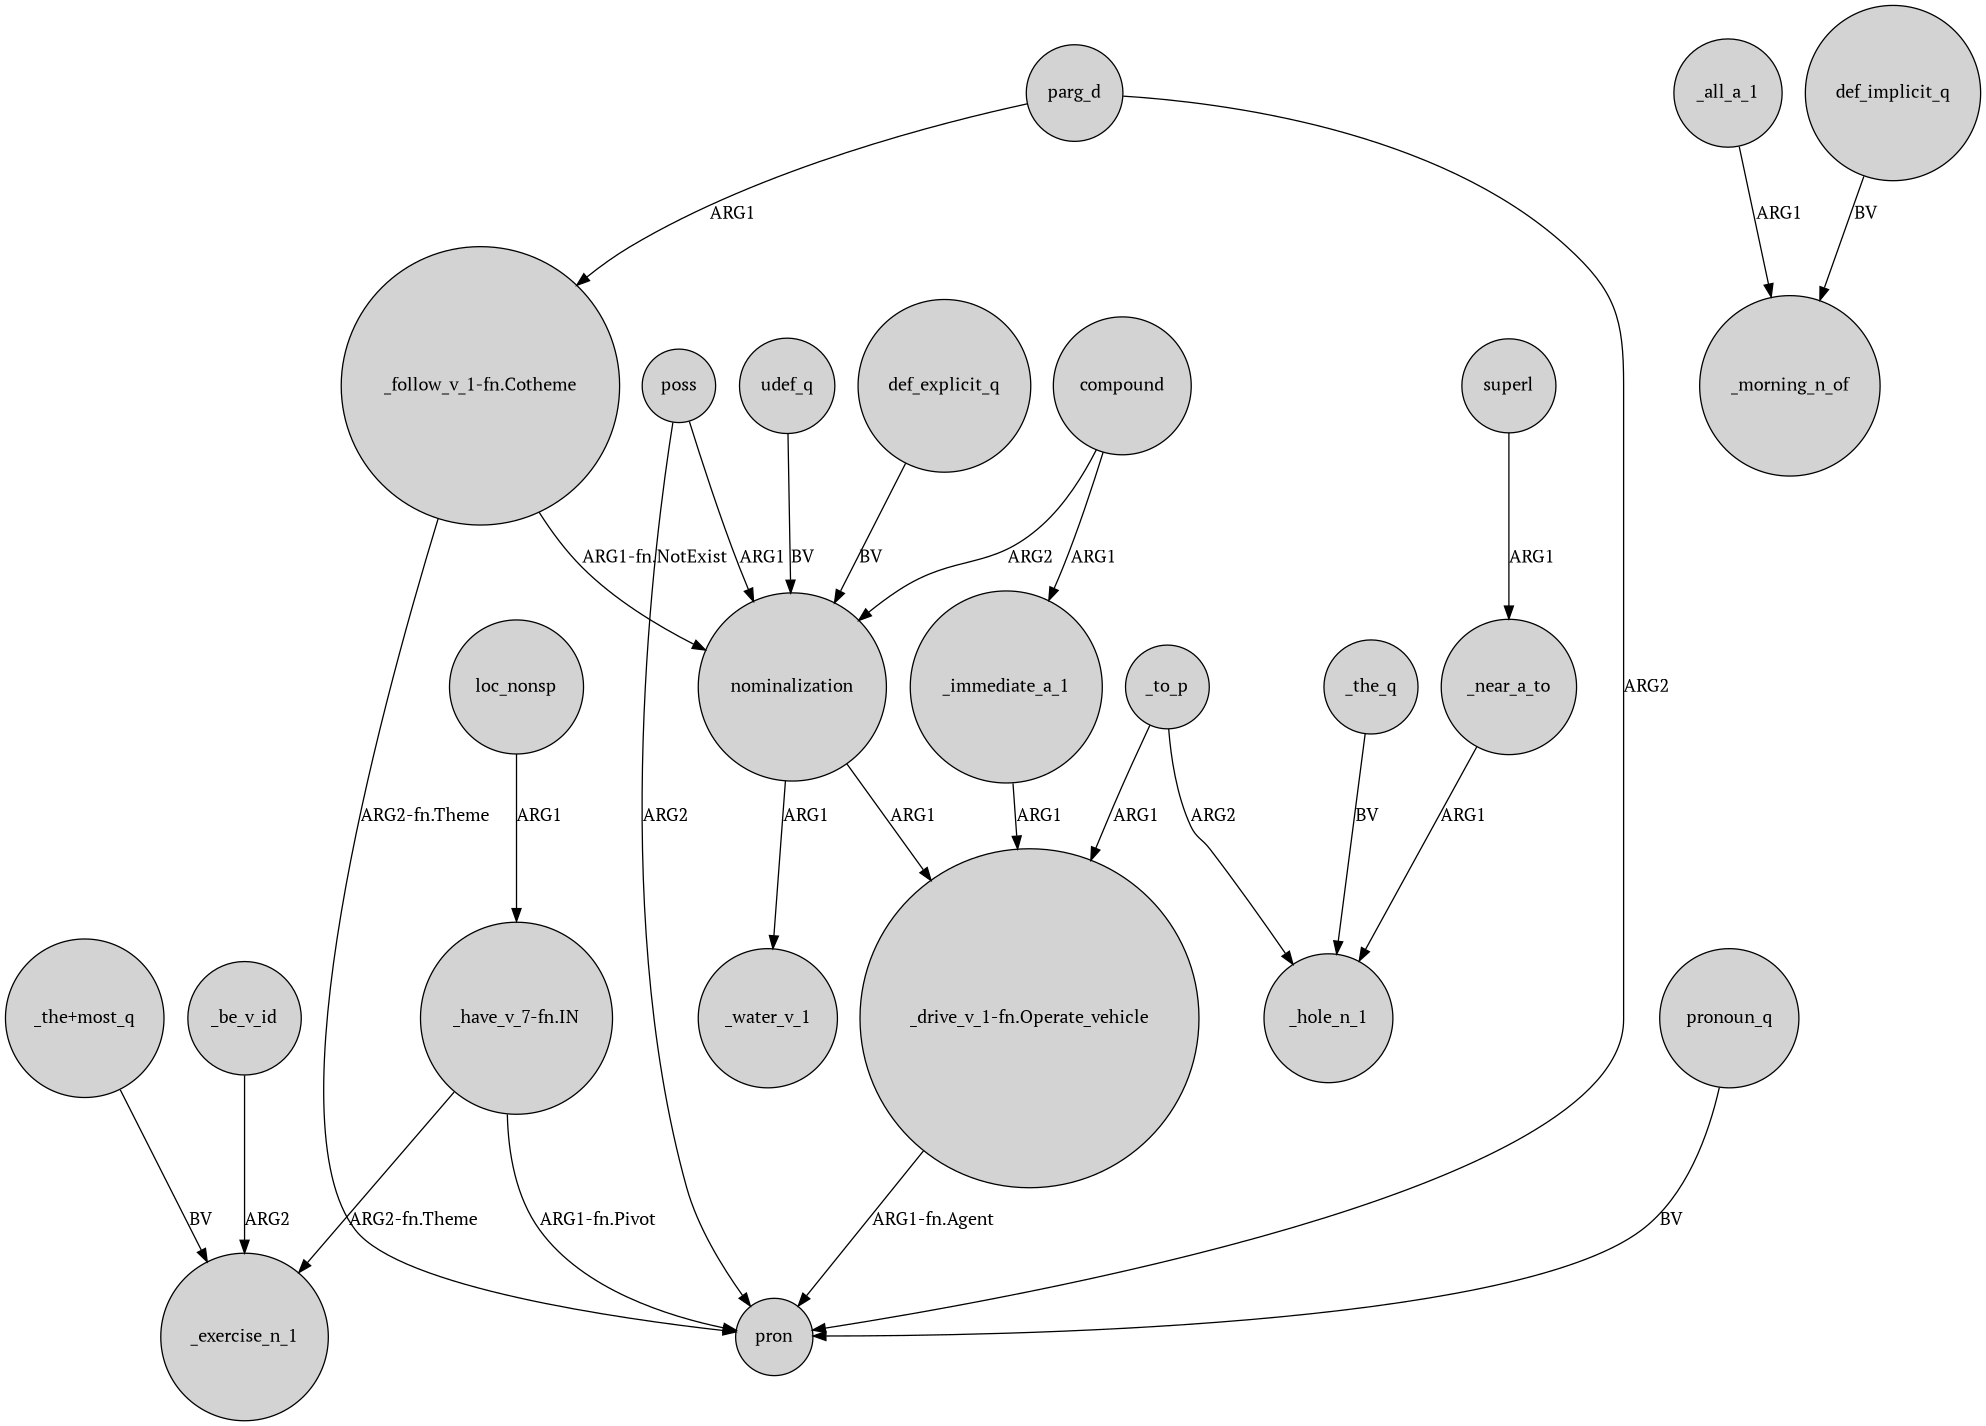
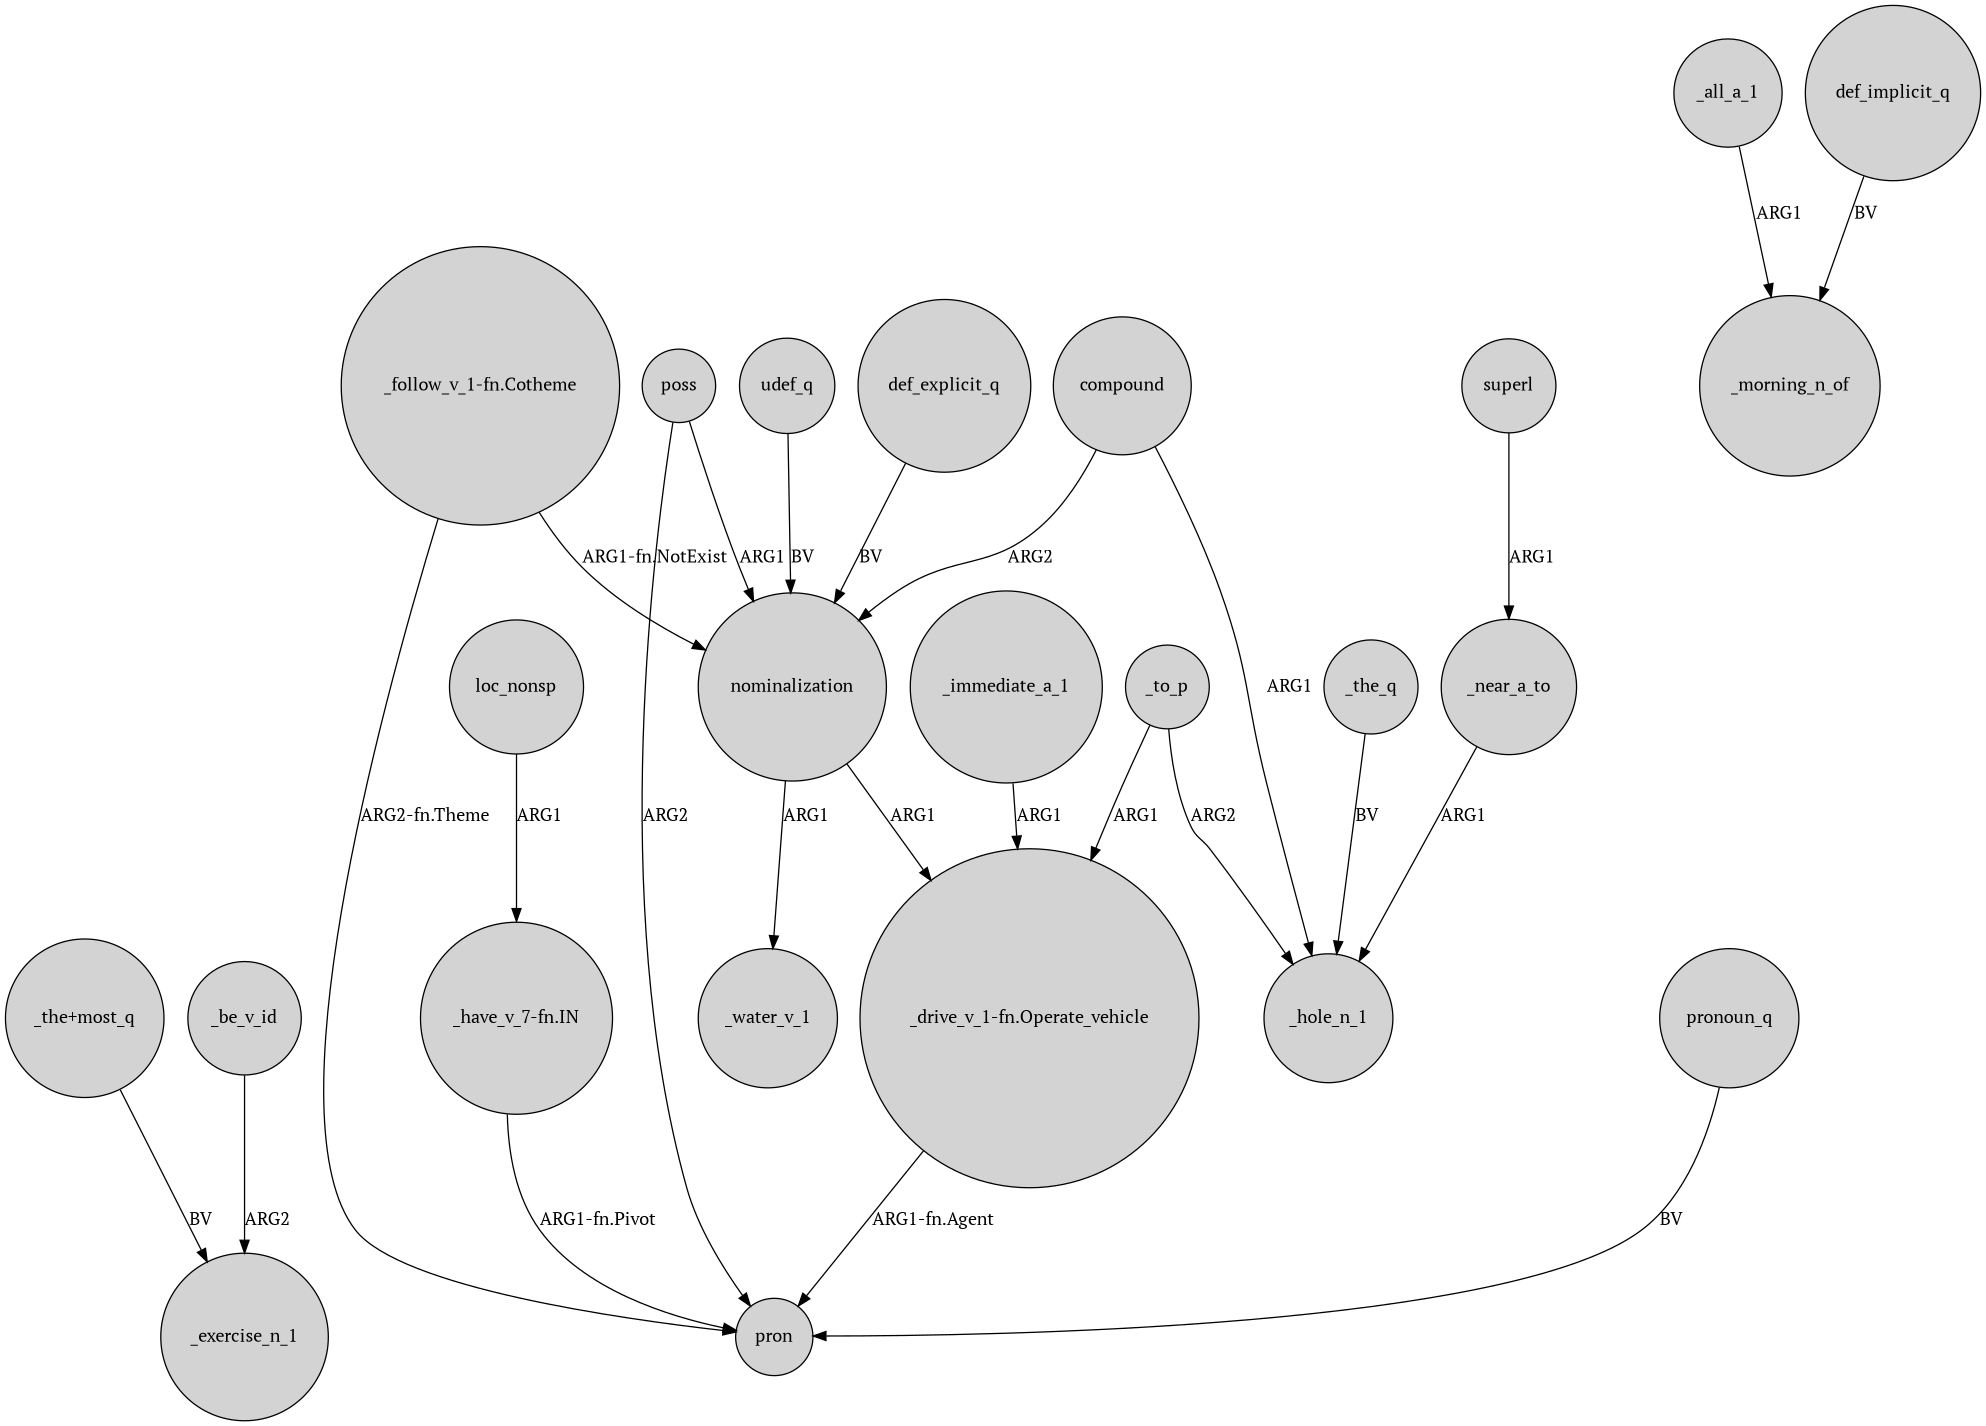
(1075, 93) -> none
(1080, 521) -> (1247, 690)
(381, 1177) -> none
